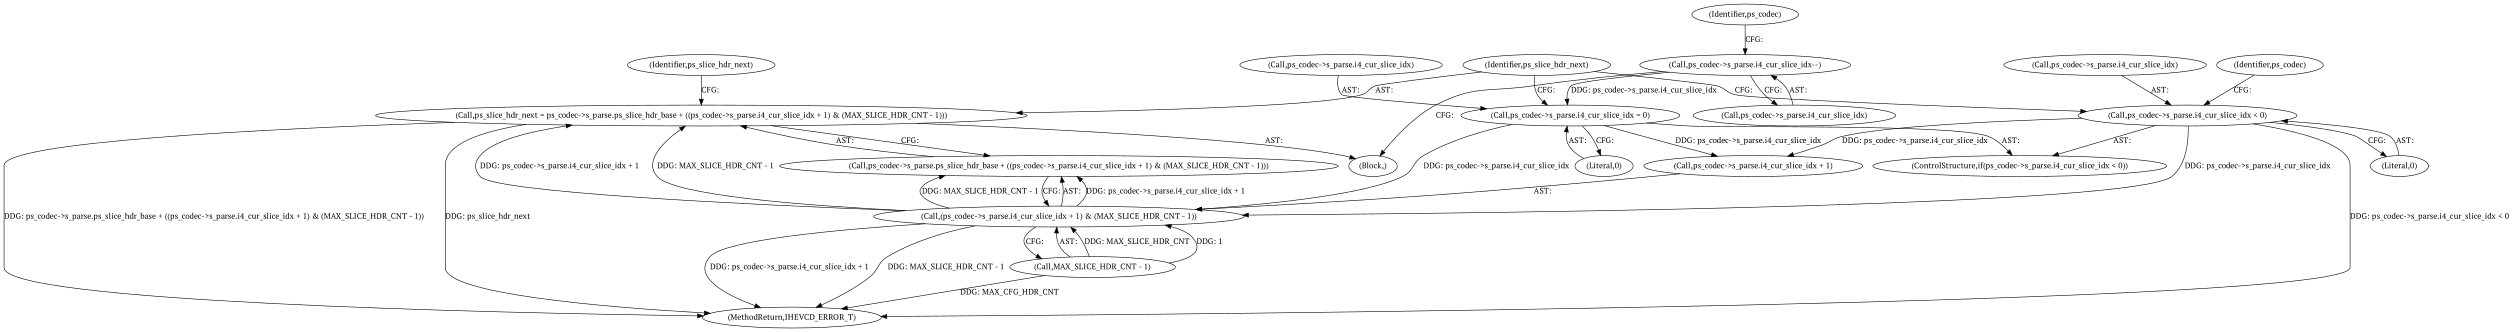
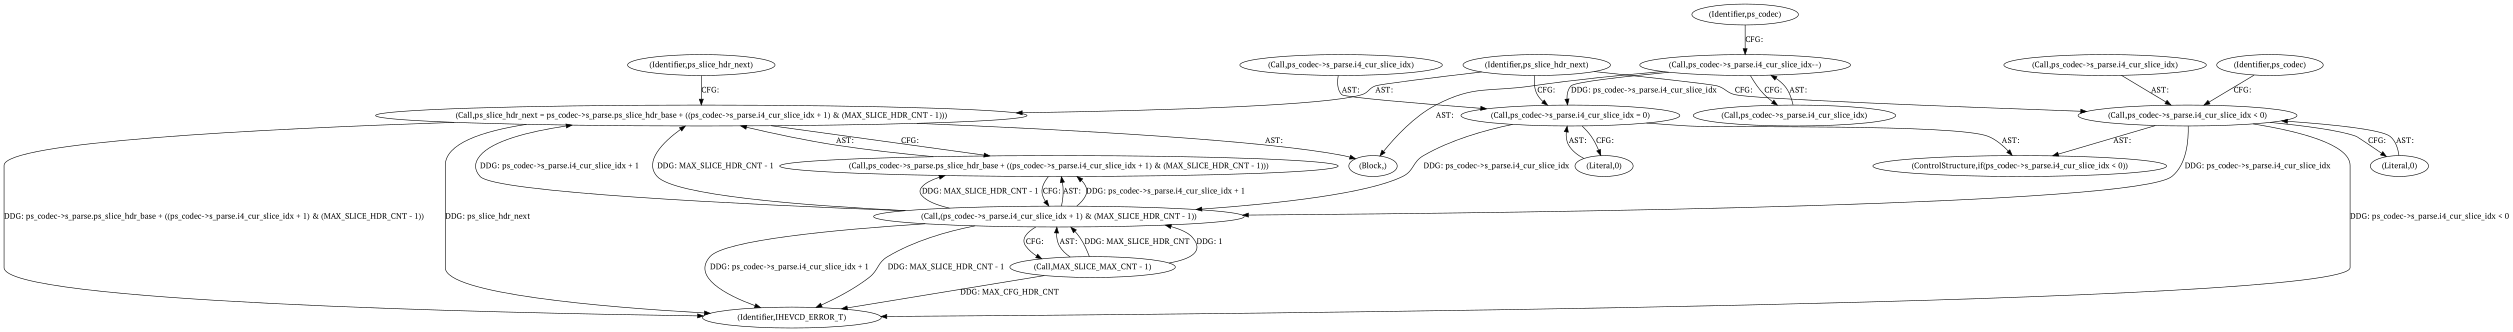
(1446, 116) -> (1446, 116)
(1753, 166) -> none
(1093, 267) -> (1093, 267)
(792, 318) -> (792, 318)
